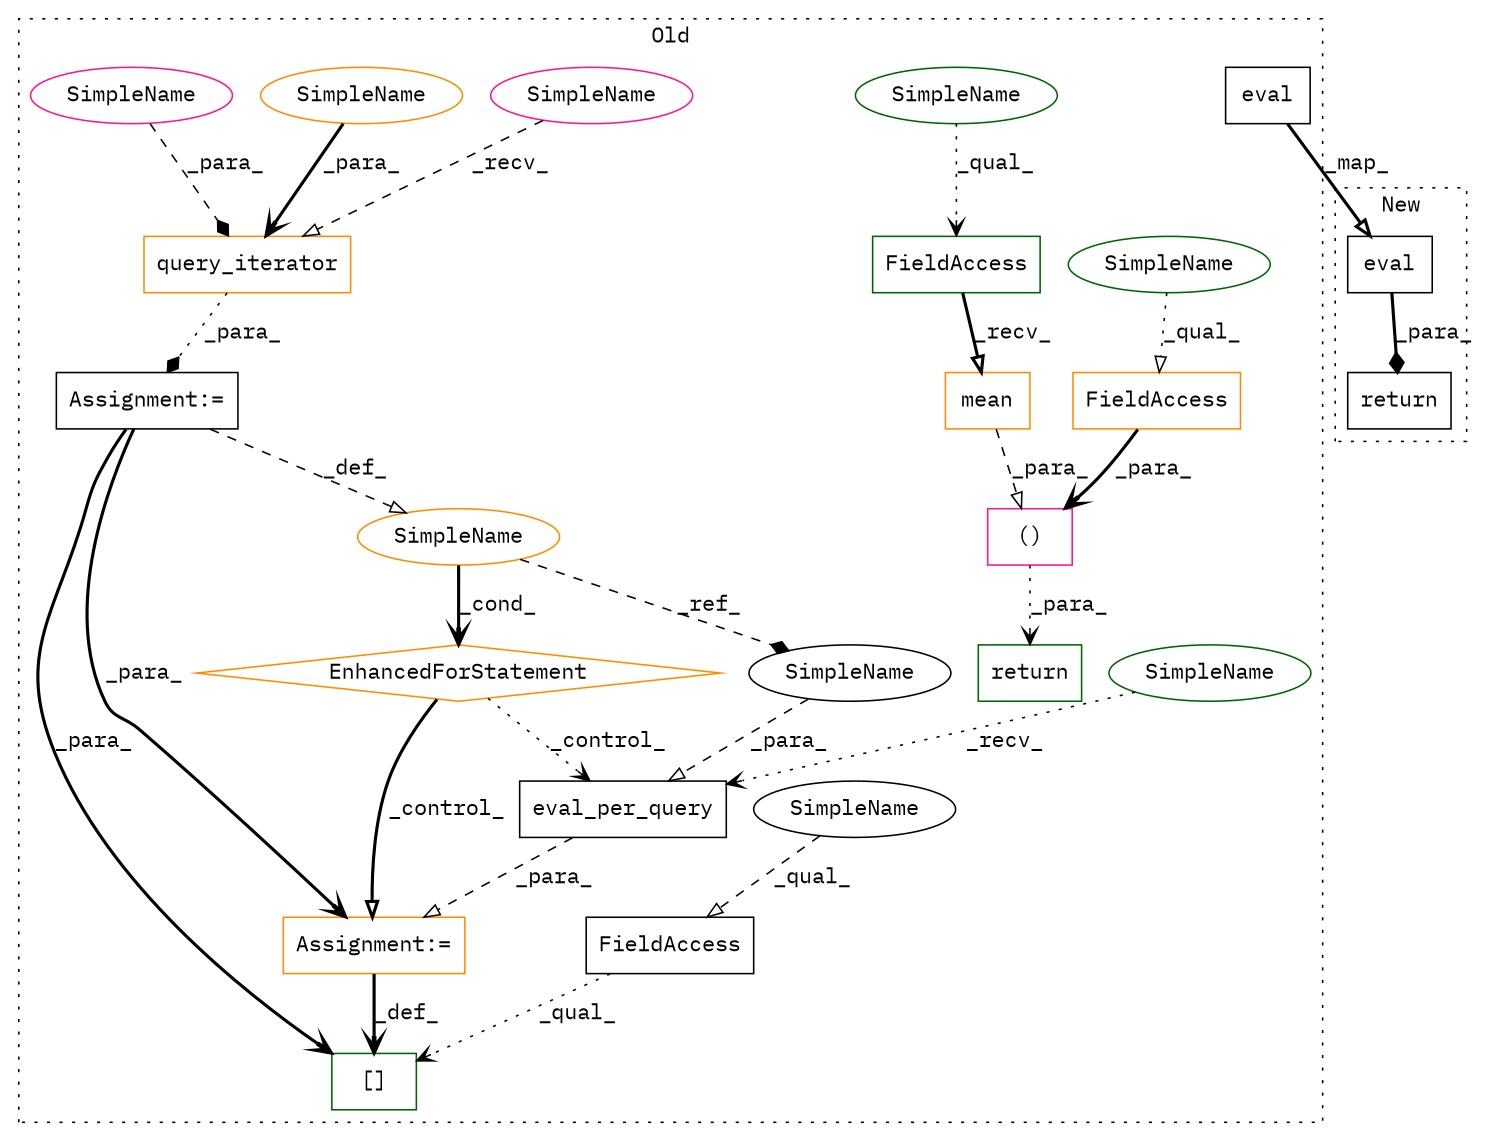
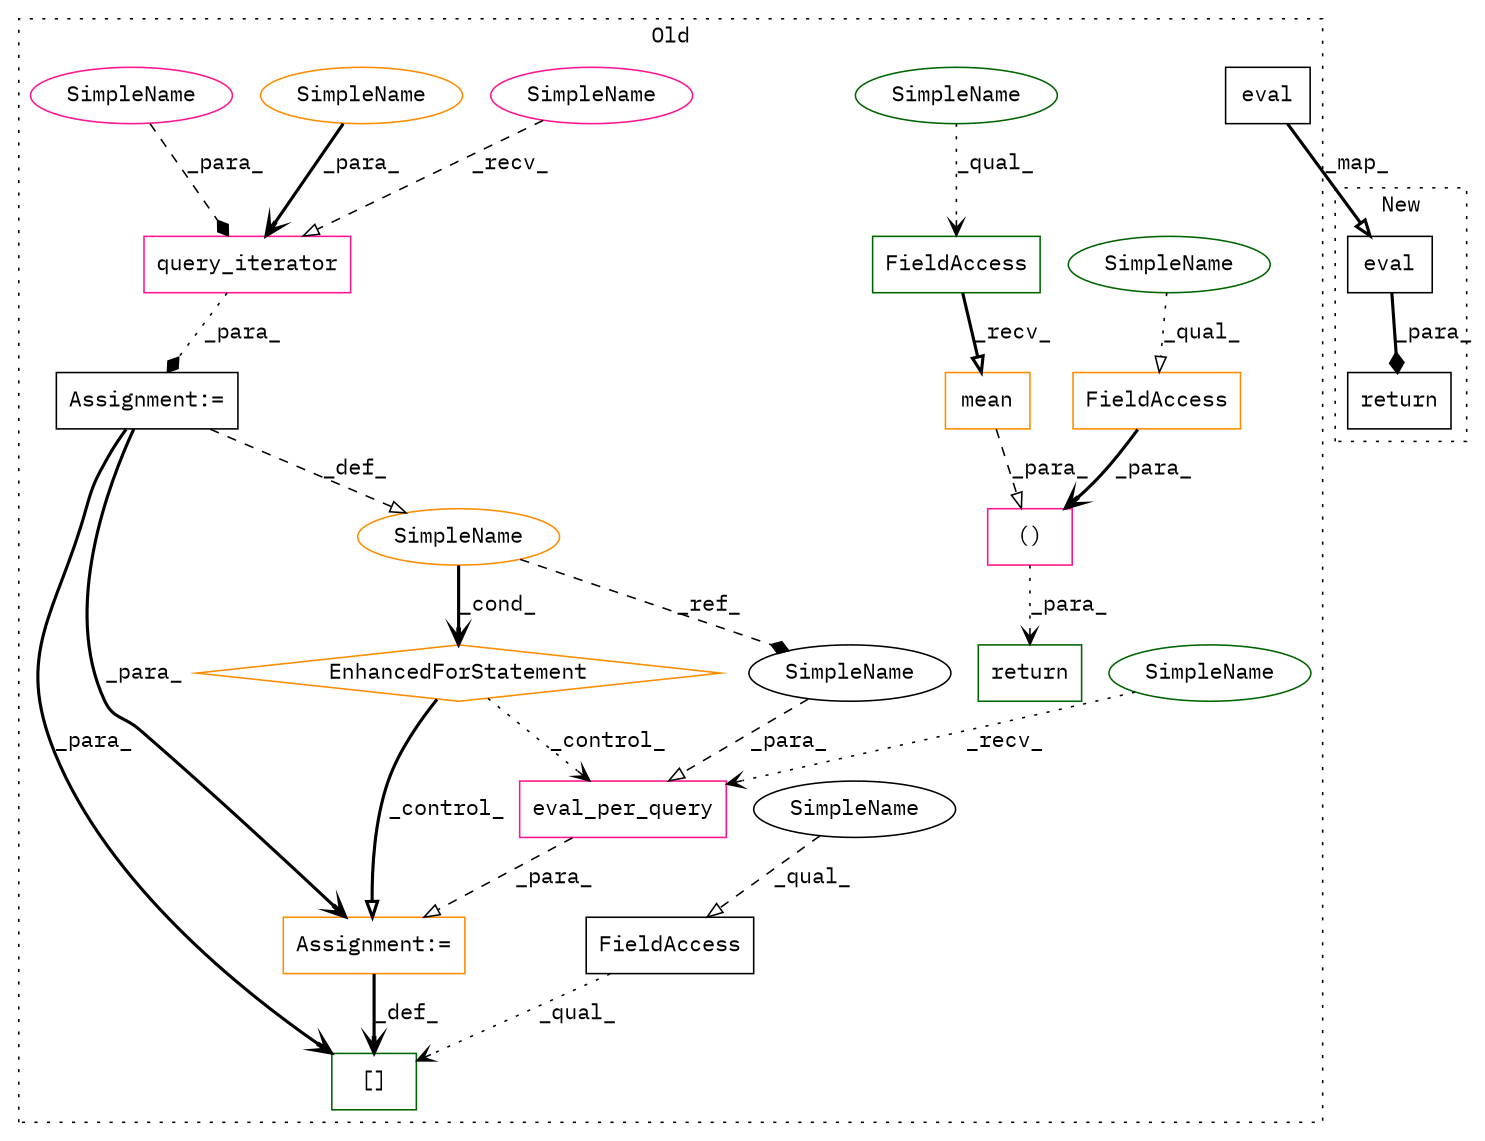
(247, 265) -> (247, 265)
(623, 809) -> (623, 809)
